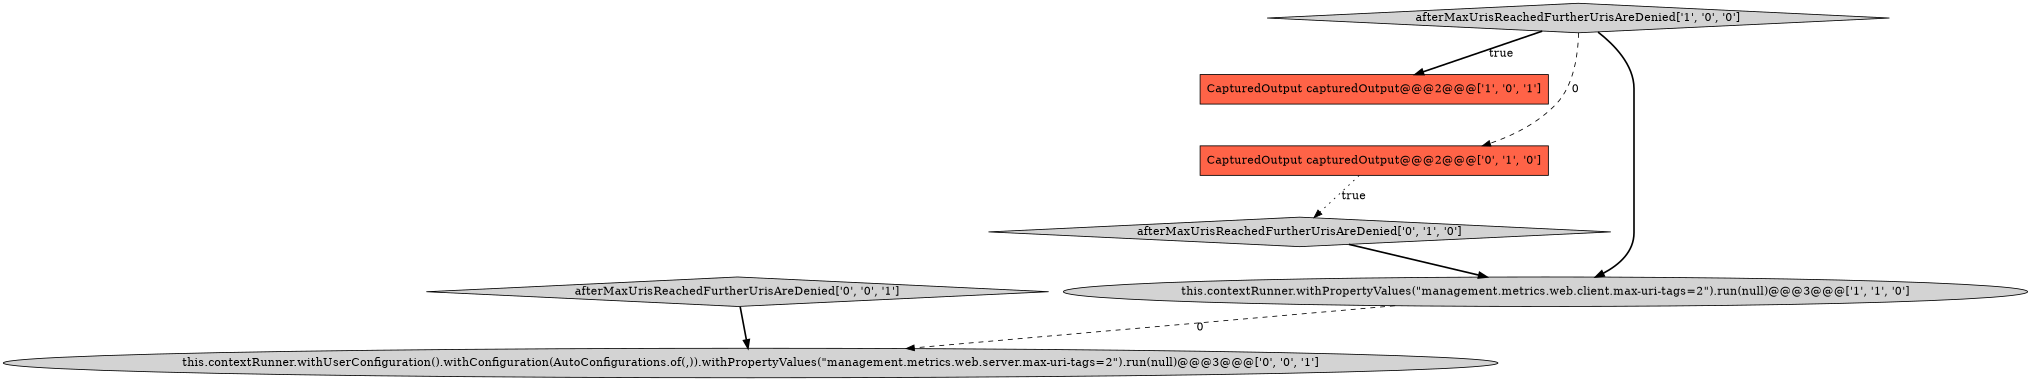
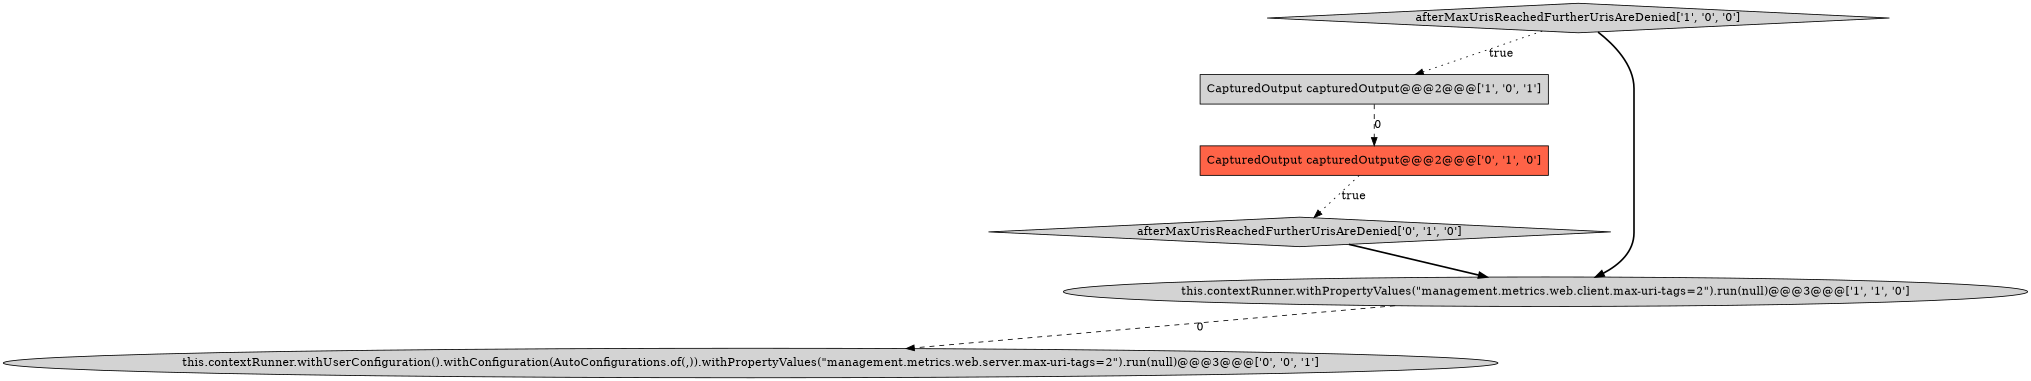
(1483, 51) -> (1483, 51)
(1374, 89) -> (1374, 89)
(1556, 104) -> (1374, 121)
(738, 292) -> none
